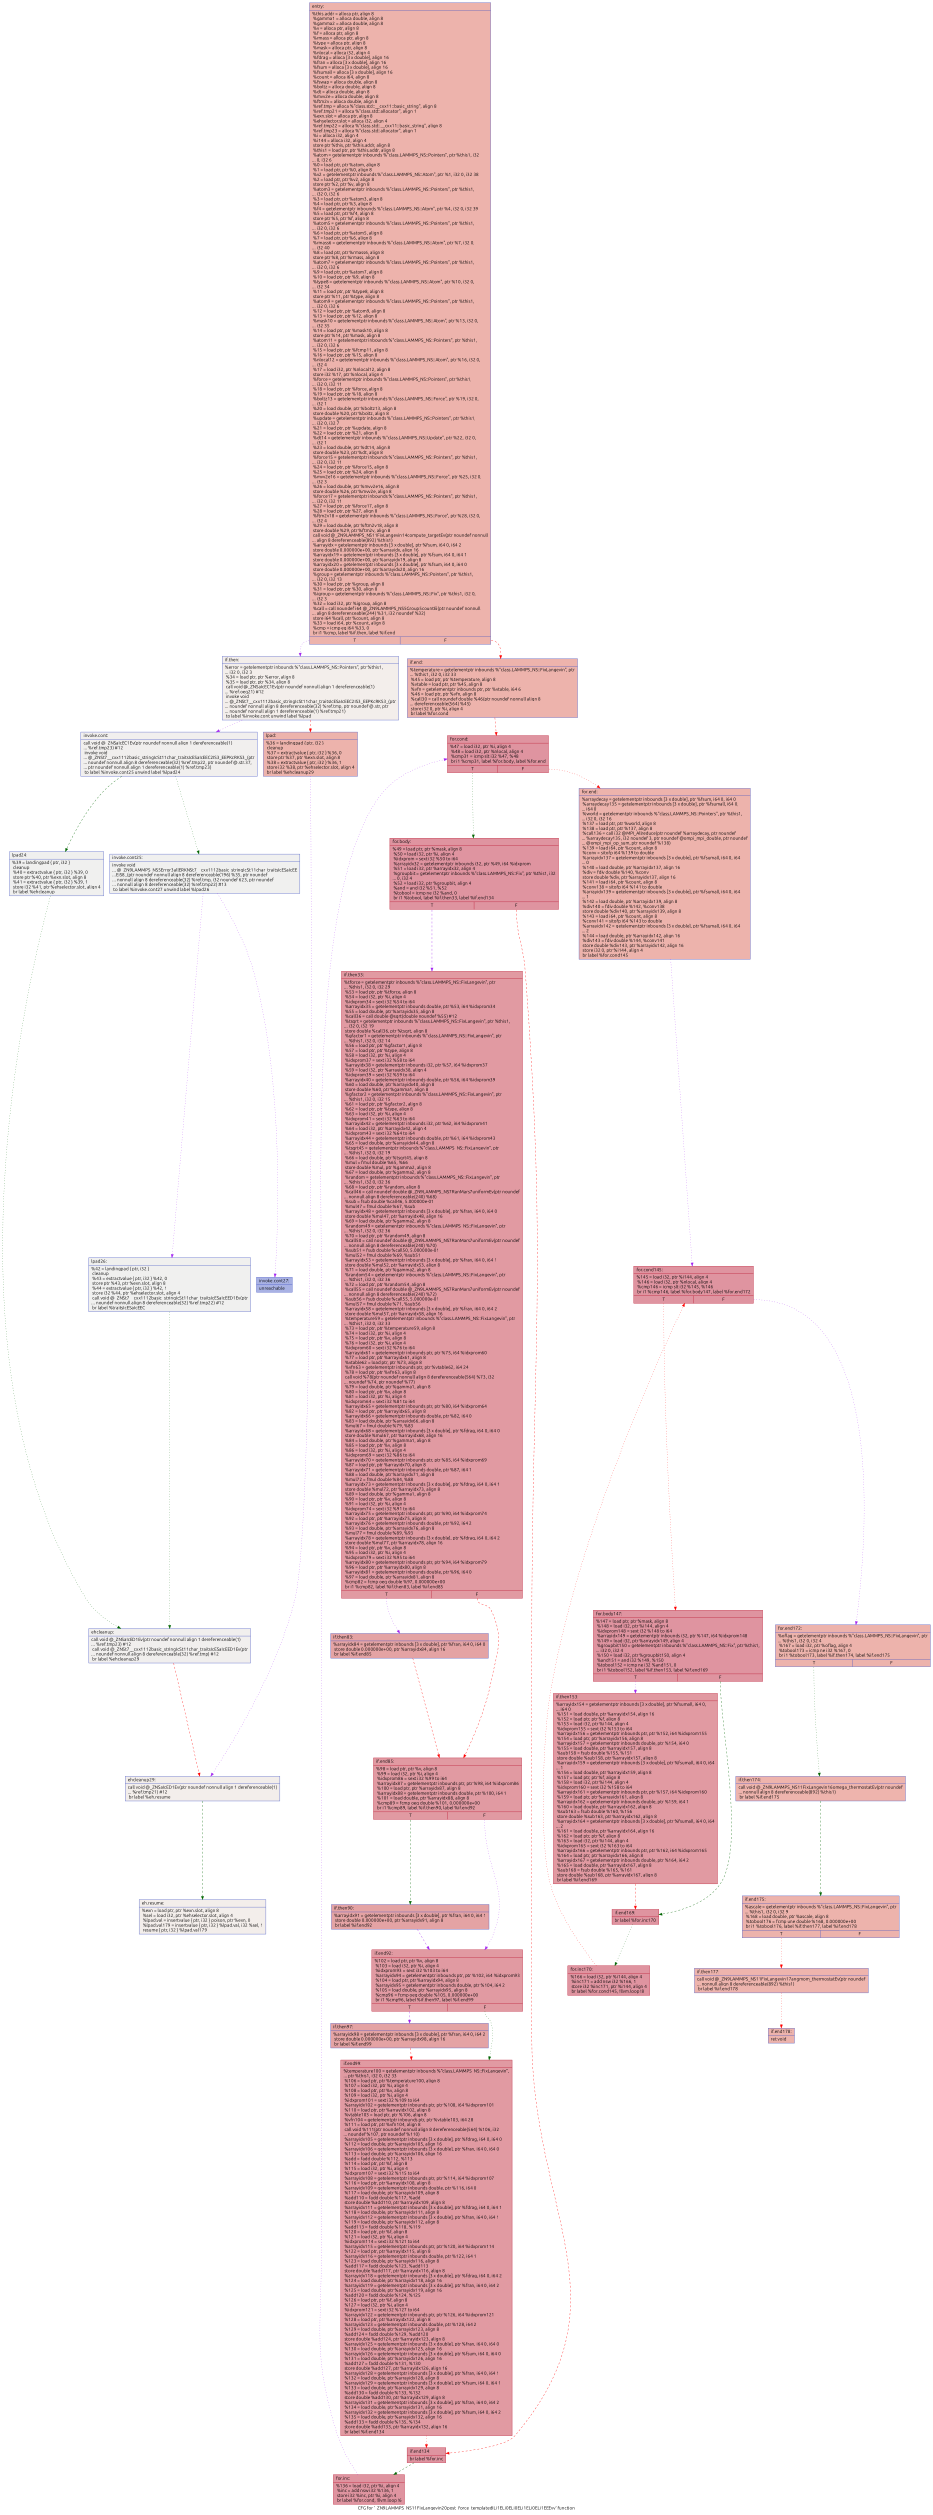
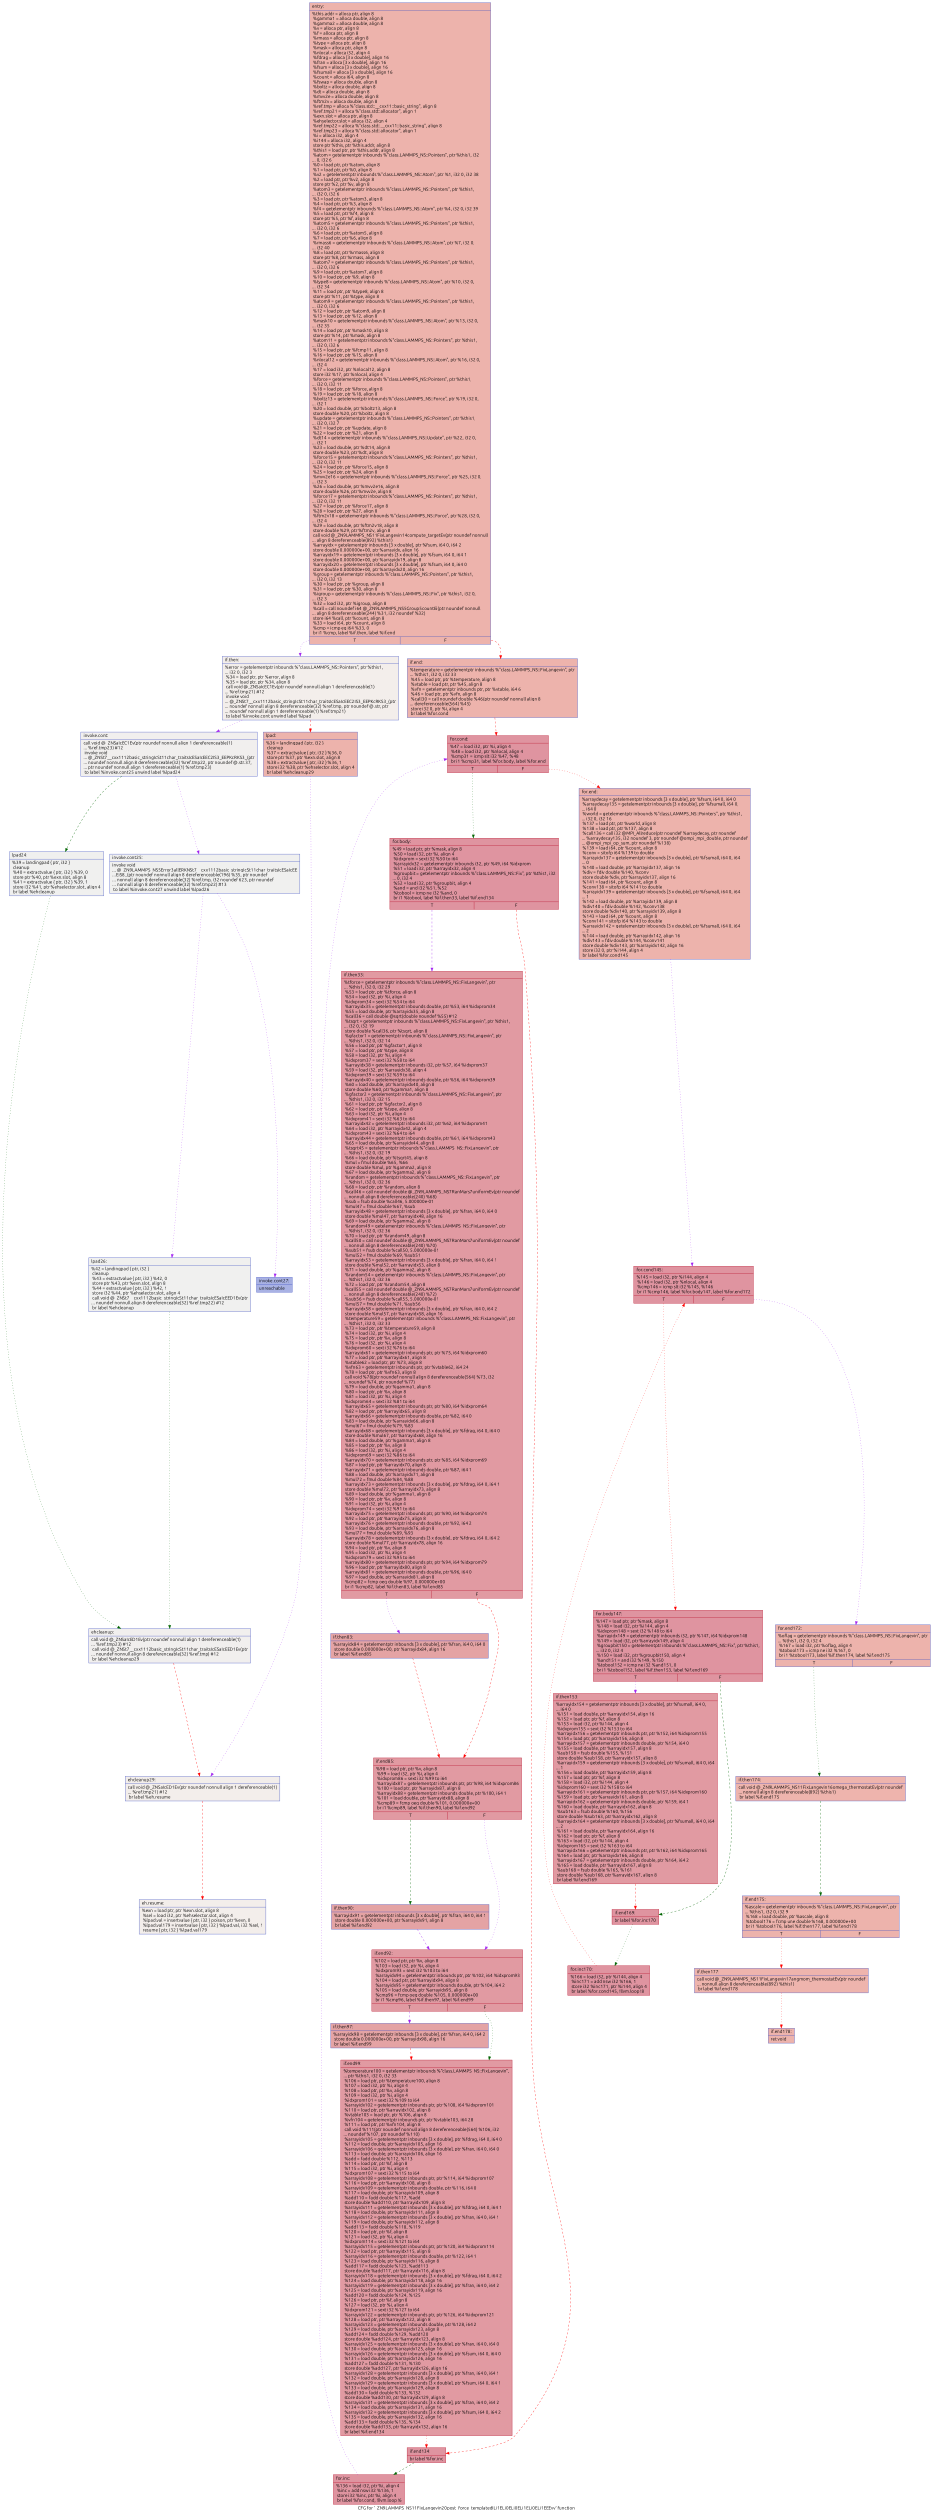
(244, 692) -> (245, 692)
(187, 814) -> (187, 814)
(118, 1308) -> (113, 1308)
(203, 1849) -> (203, 1849)
